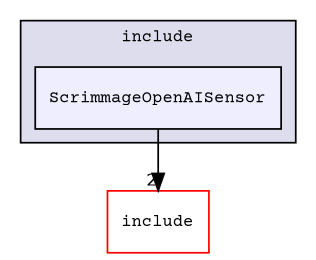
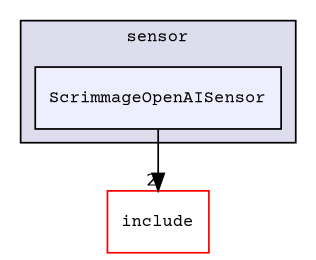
(158, 37) -> (158, 37)
